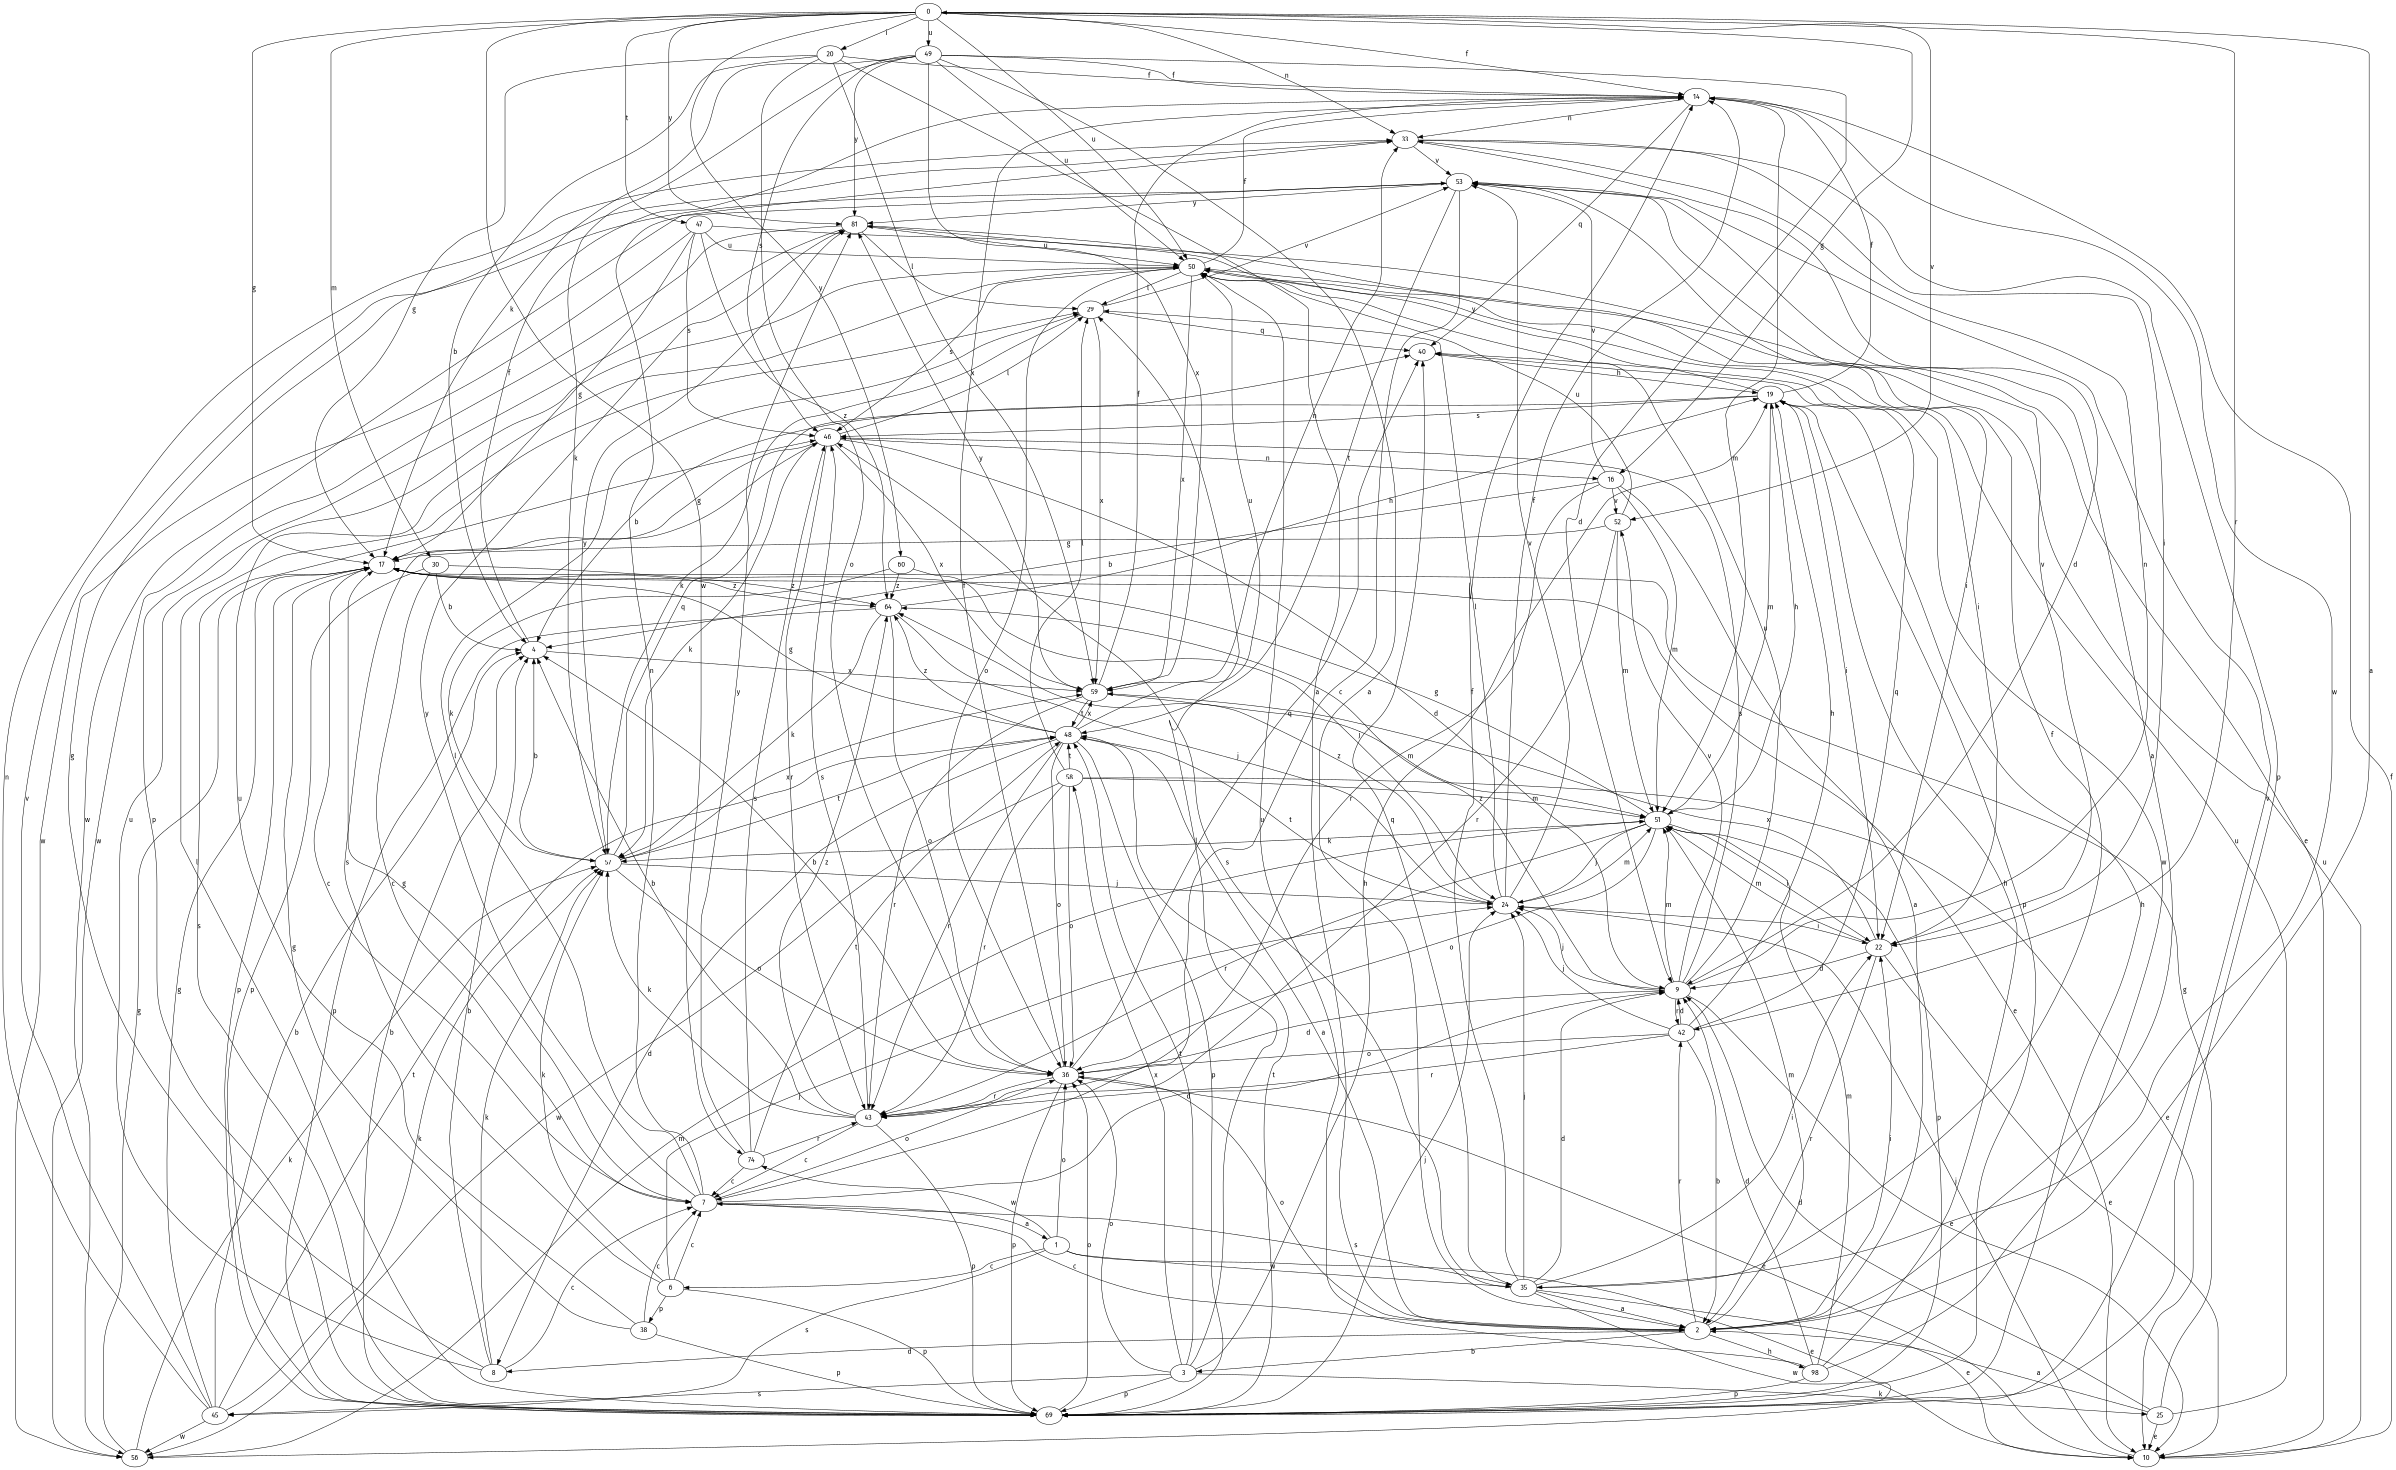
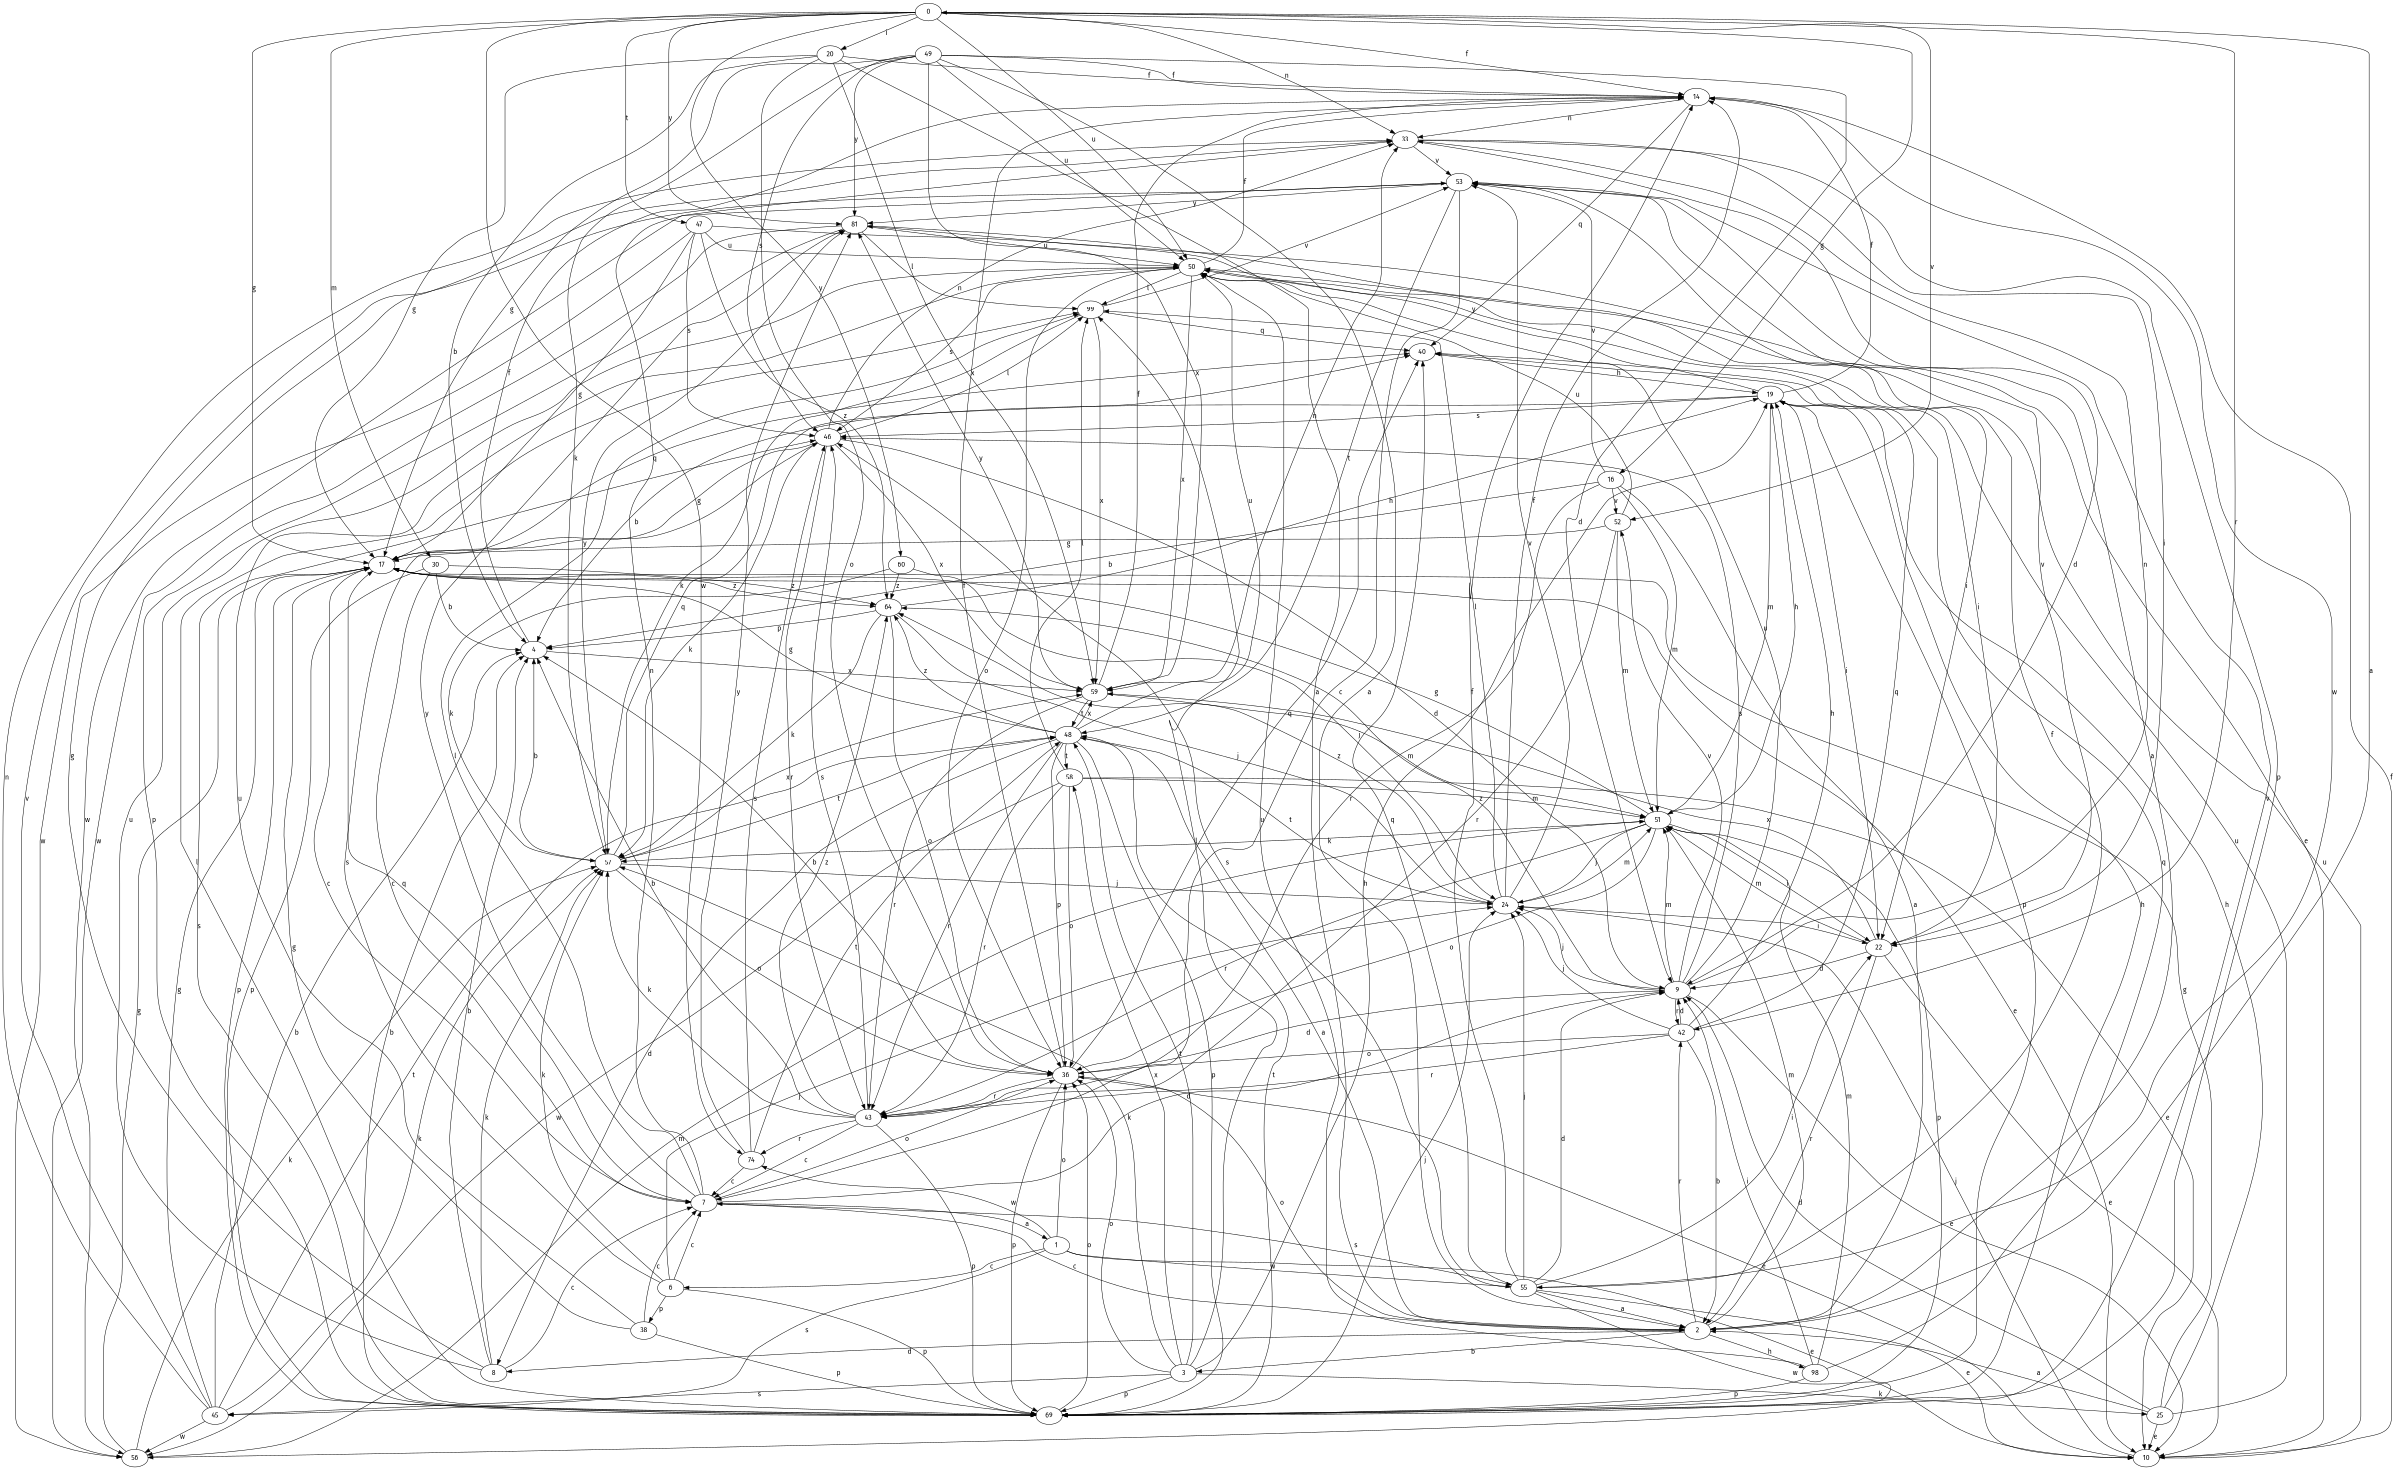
(928, 31) -> none
(512, 310) -> (512, 310)
(1091, 310) -> (1091, 310)
none -> (883, 404)
(1726, 422) -> none
(1217, 458) -> (1075, 232)
(1069, 759) -> (1065, 754)
(1973, 837) -> (2176, 824)
(2164, 863) -> (2164, 863)
(404, 884) -> (404, 884)
(1059, 905) -> (1059, 905)
none -> (1003, 1030)
(808, 1140) -> (809, 1132)
(303, 1166) -> (714, 633)
(1748, 1182) -> (1748, 1182)
(1880, 1199) -> none
(1524, 1288) -> (1524, 1288)
